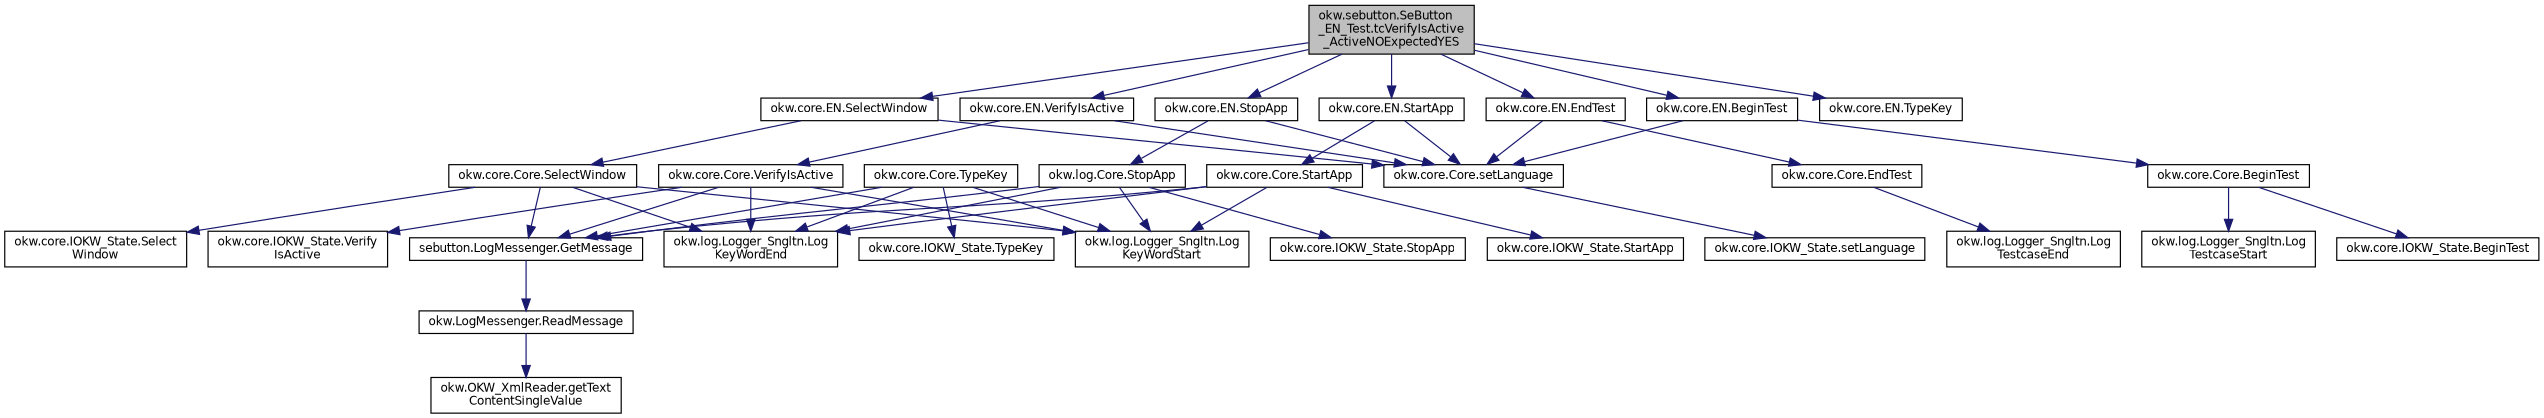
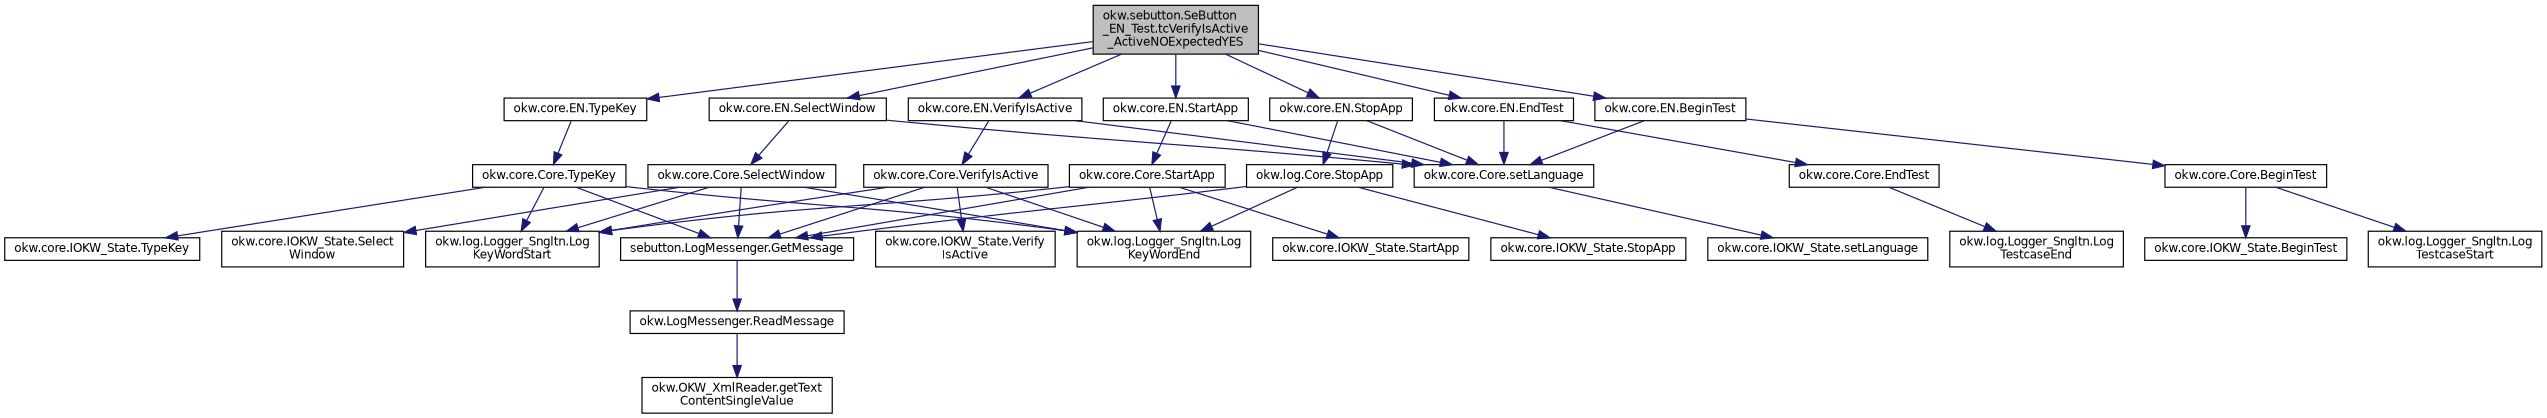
none -> (565, 137)
(1131, 204) -> none
